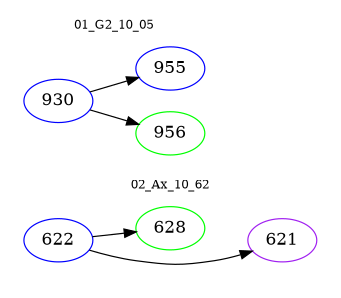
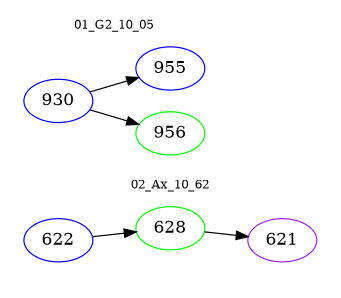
(165, 264) -> (220, 234)
